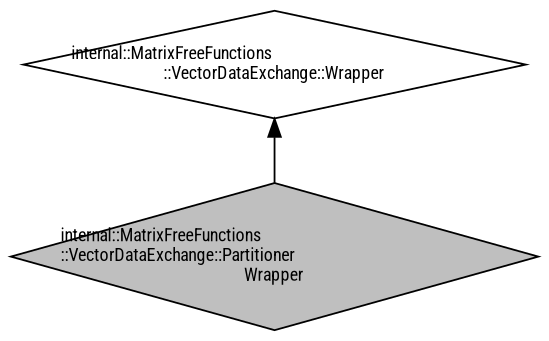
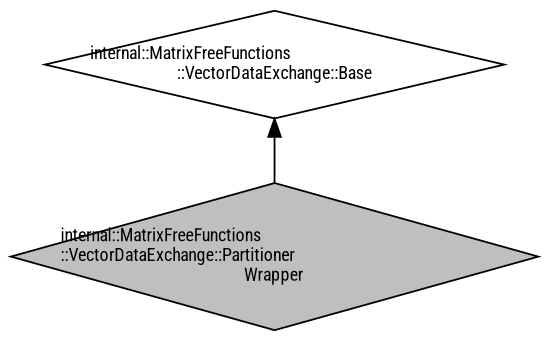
(275, 65) -> (275, 65)
